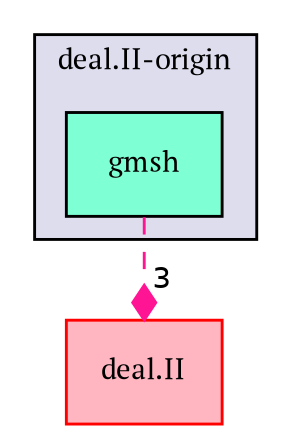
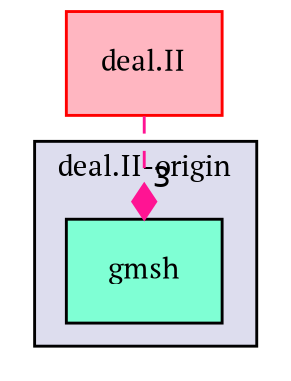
(144, 258) -> (144, 159)
